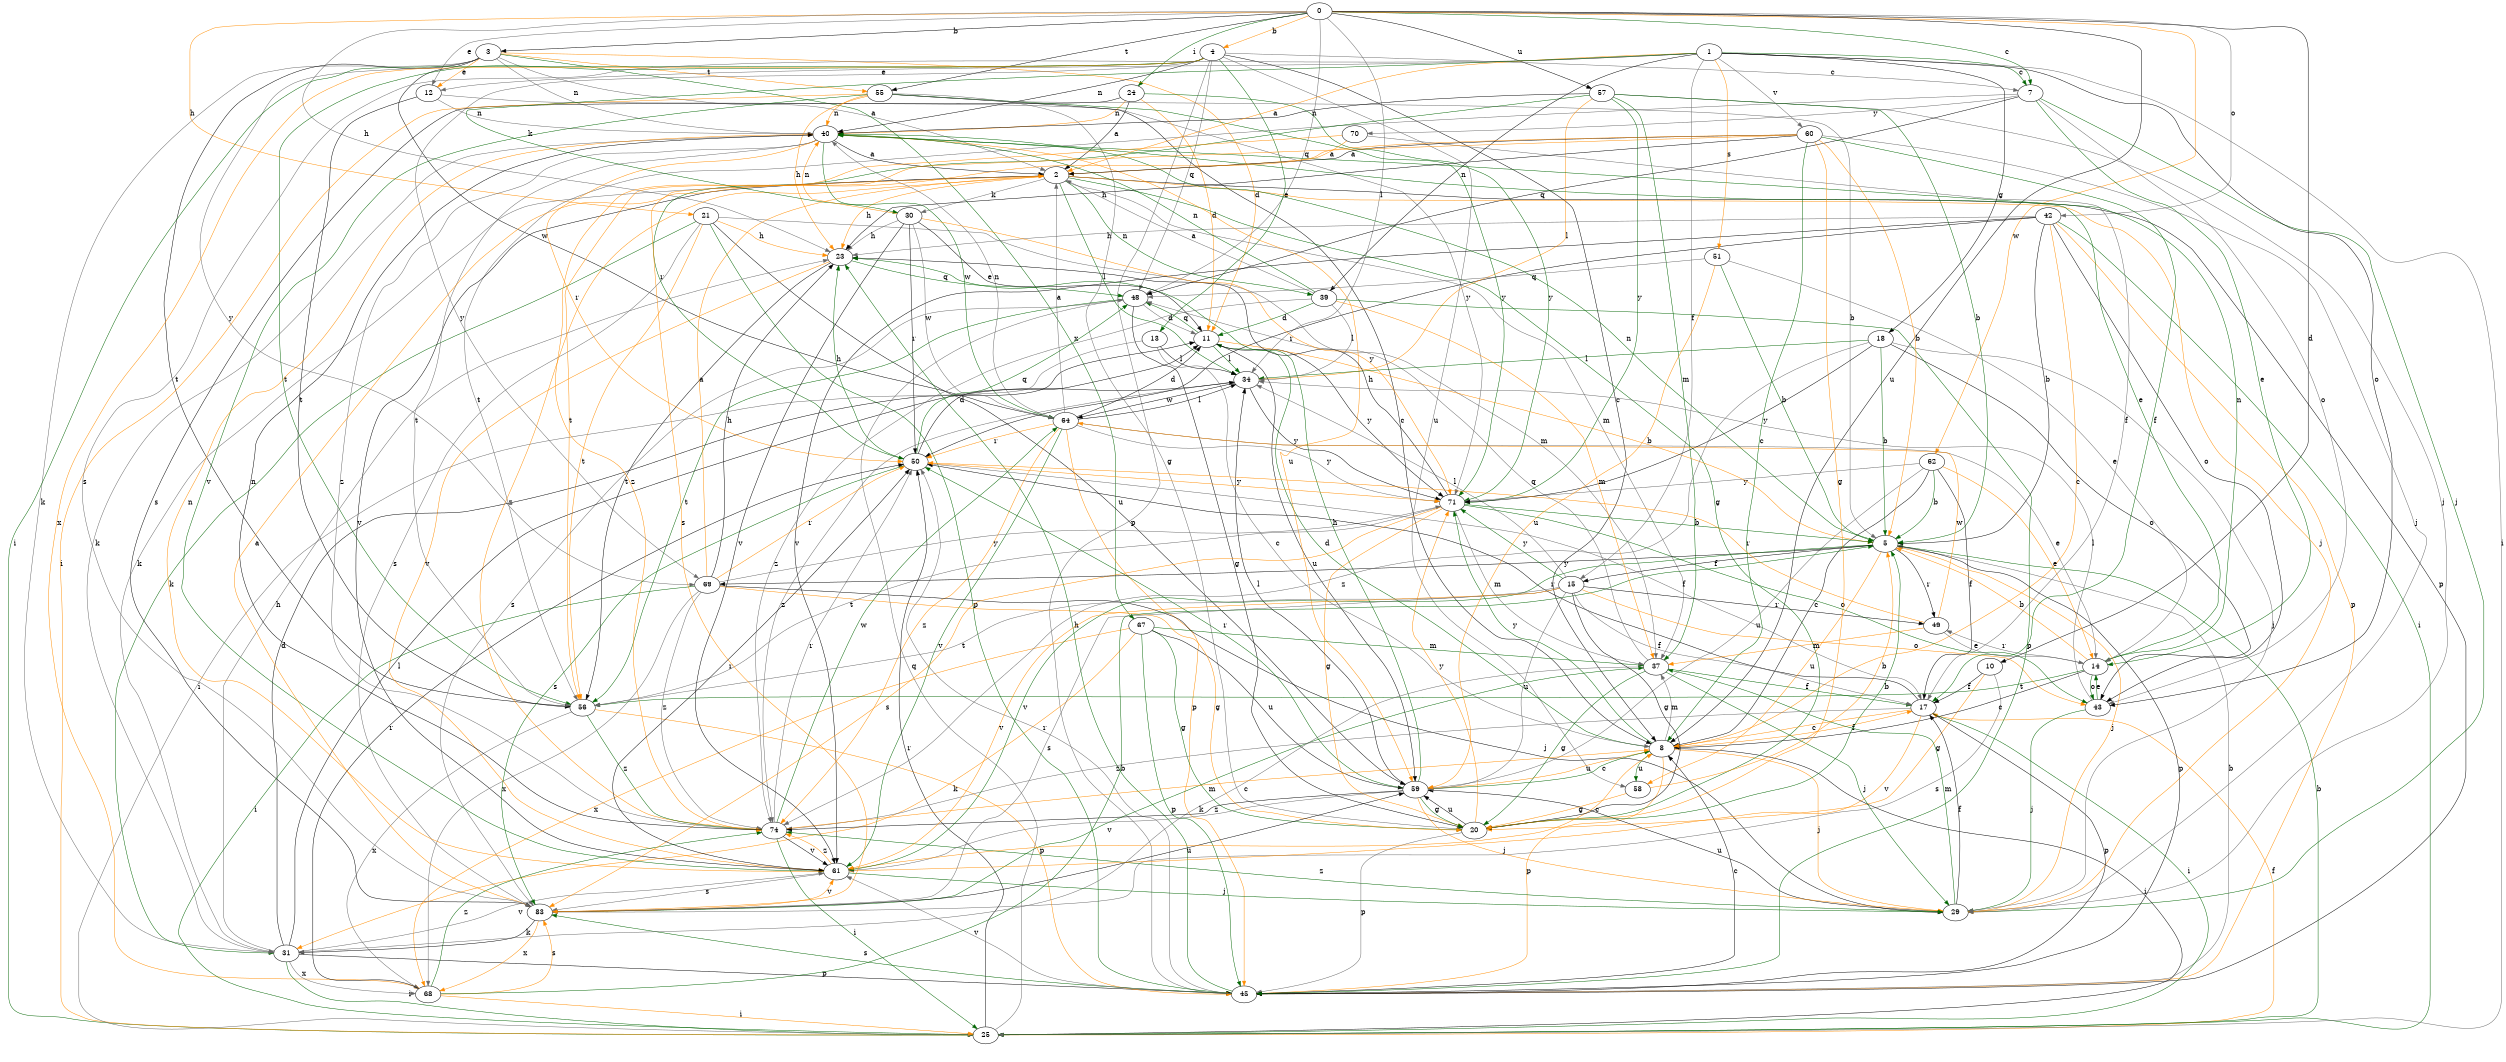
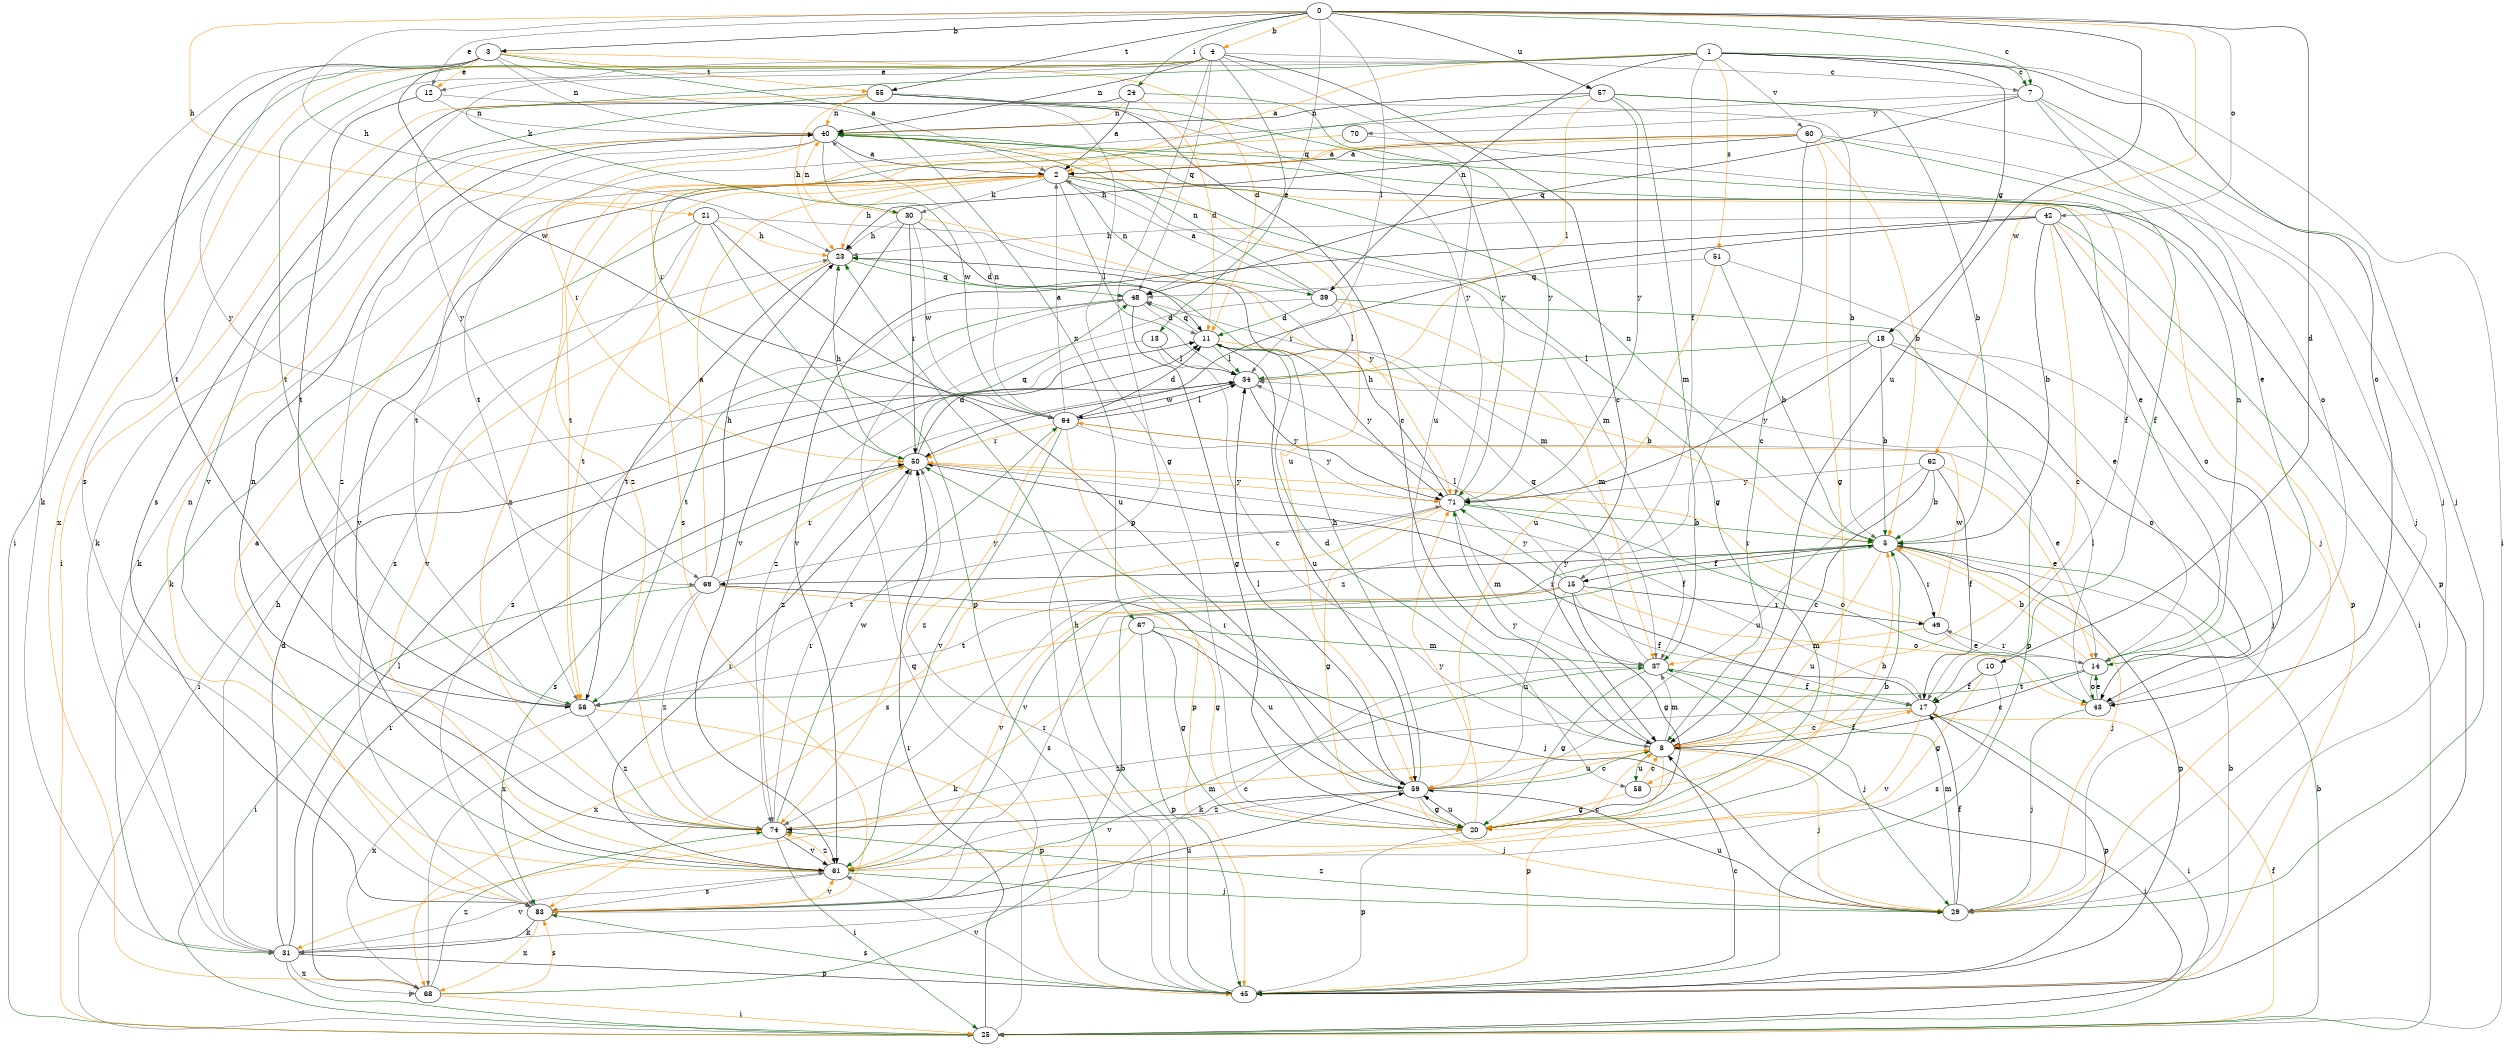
(990, 278) -> (990, 278)
none -> (1648, 771)
